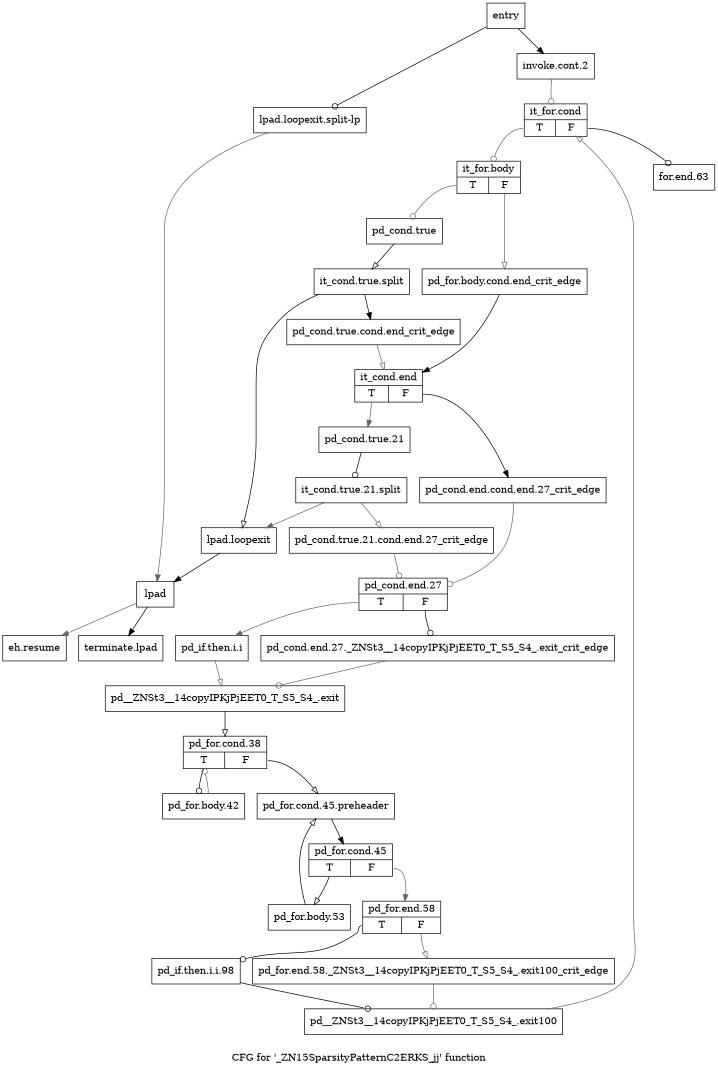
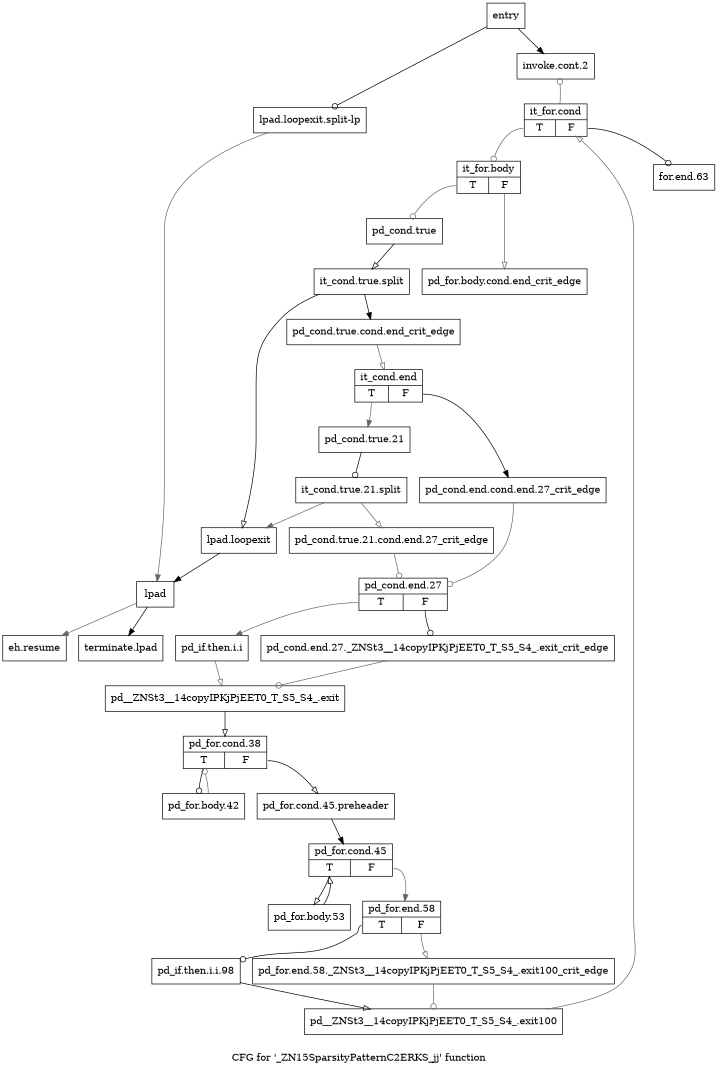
(551, 89) -> (560, 94)
(472, 339) -> none
(300, 864) -> (329, 895)
(302, 996) -> (302, 996)
